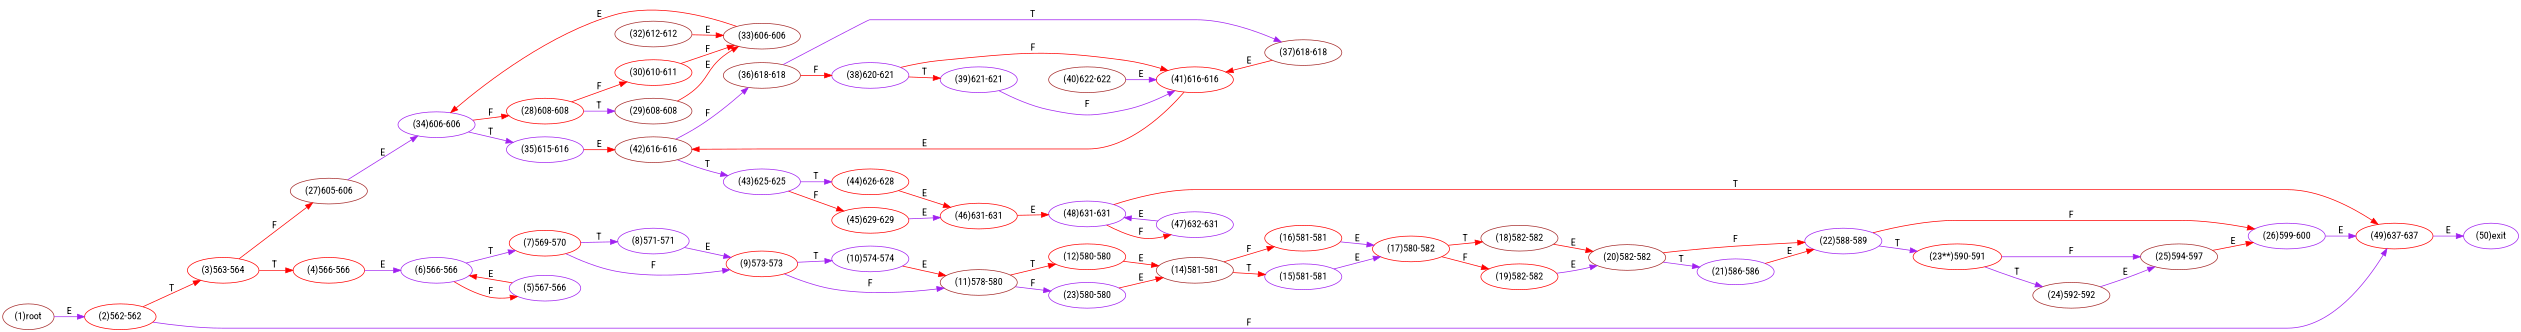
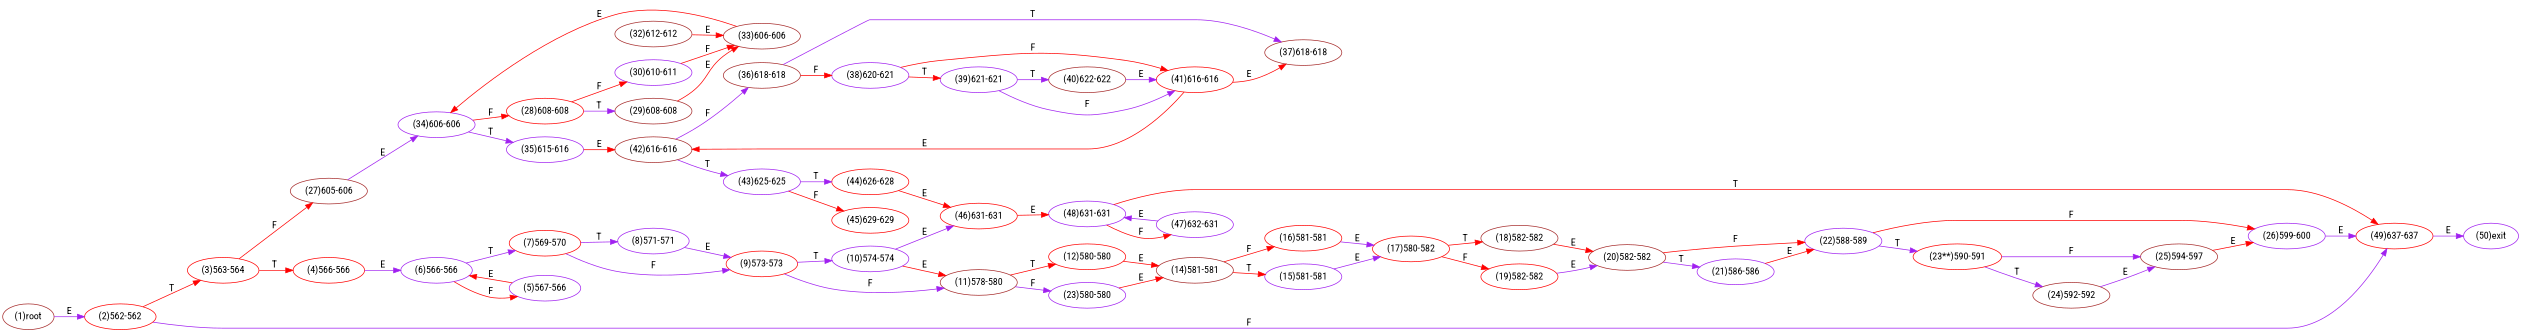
(1253, 65) -> (1257, 78)
(653, 73) -> (653, 73)
none -> (1029, 80)
(921, 218) -> (921, 239)
